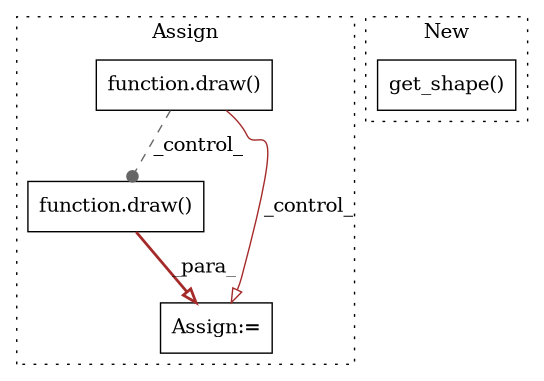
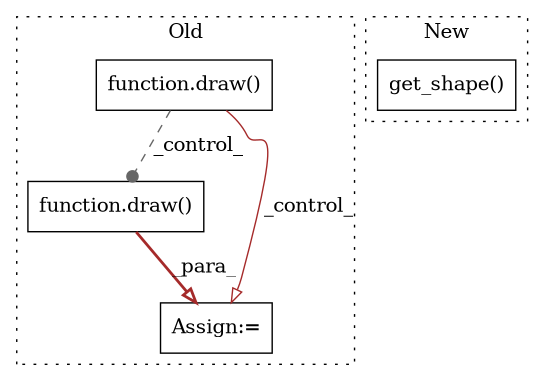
(186, 33) -> (186, 33)
